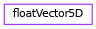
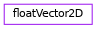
(48, 14) -> (48, 14)
